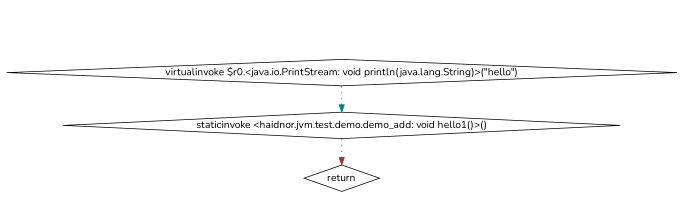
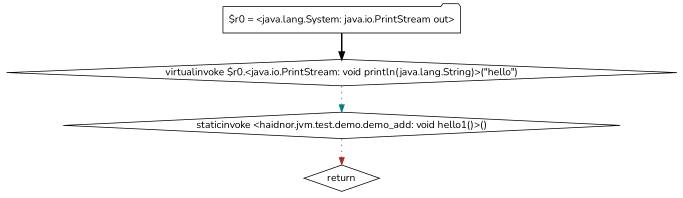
none -> (342, 20)
